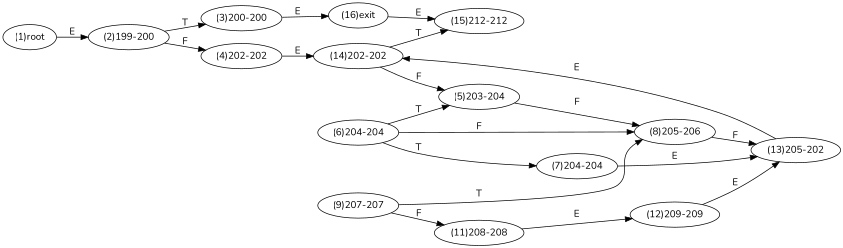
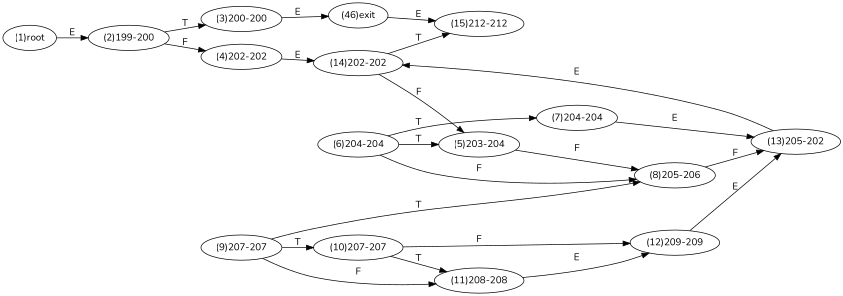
(358, 15) -> (358, 15)
none -> (358, 248)
